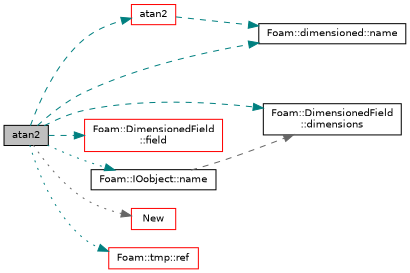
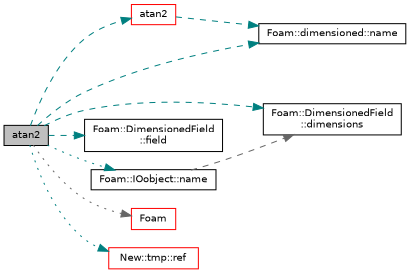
(154, 135) -> (154, 135)
(154, 219) -> (154, 219)
(154, 258) -> (154, 258)
